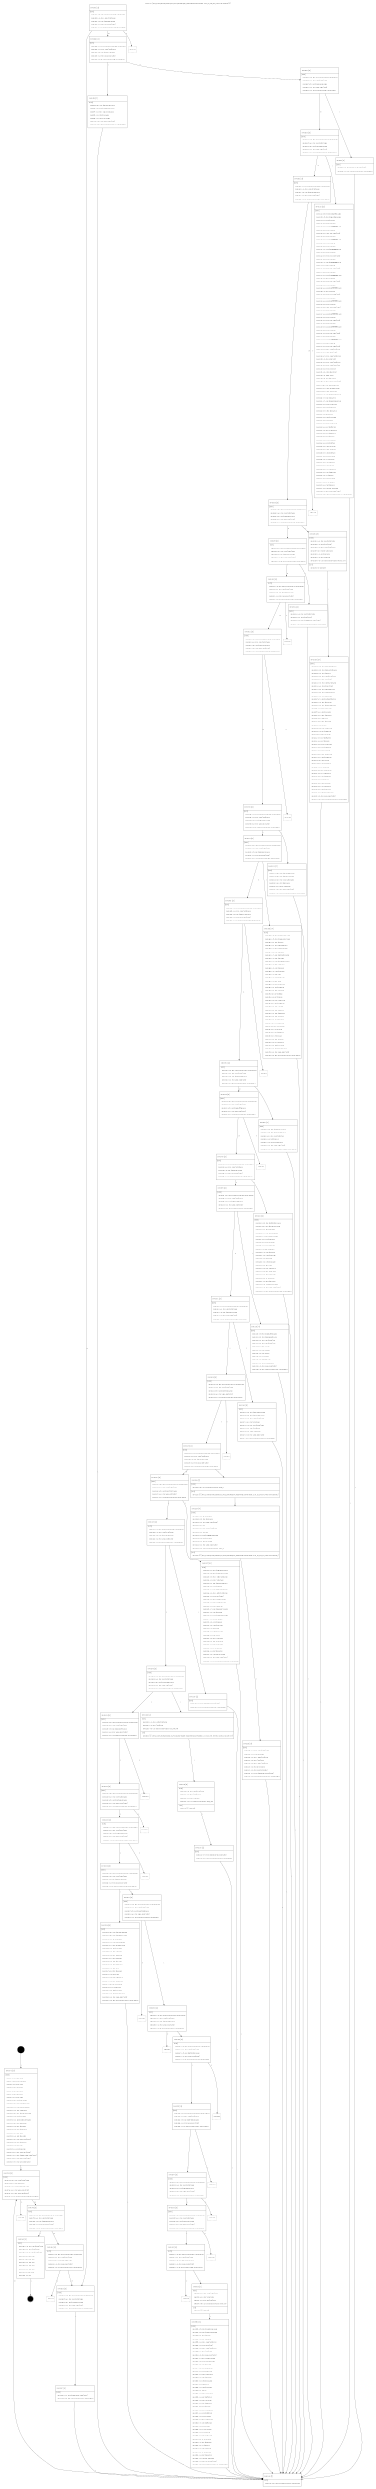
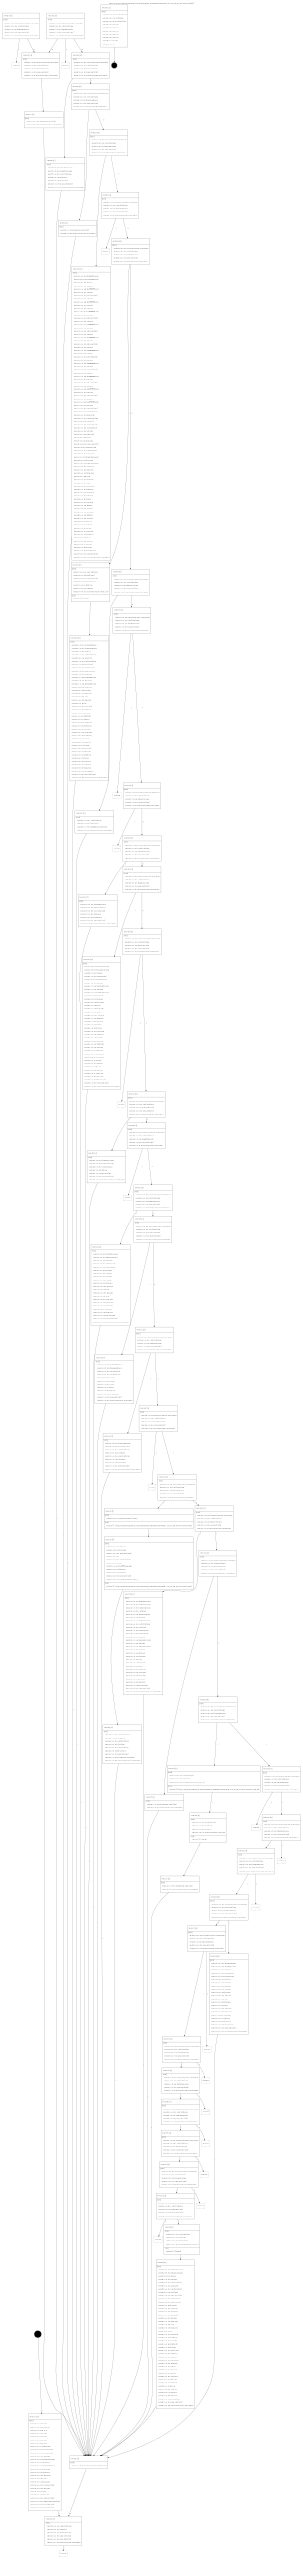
(46, 2218) -> none
